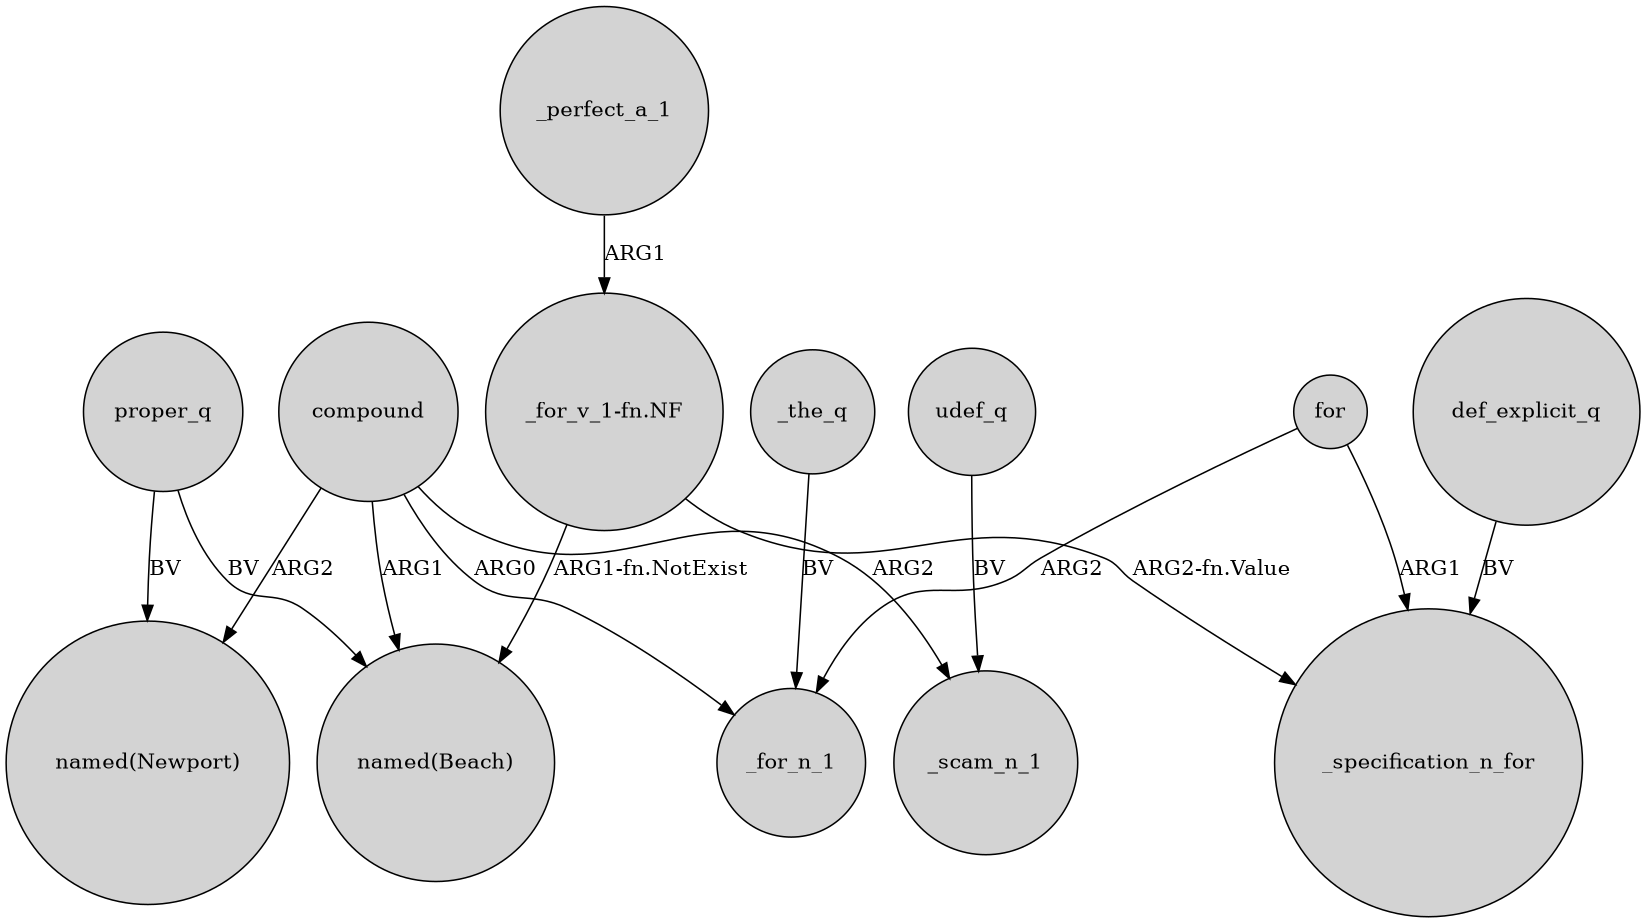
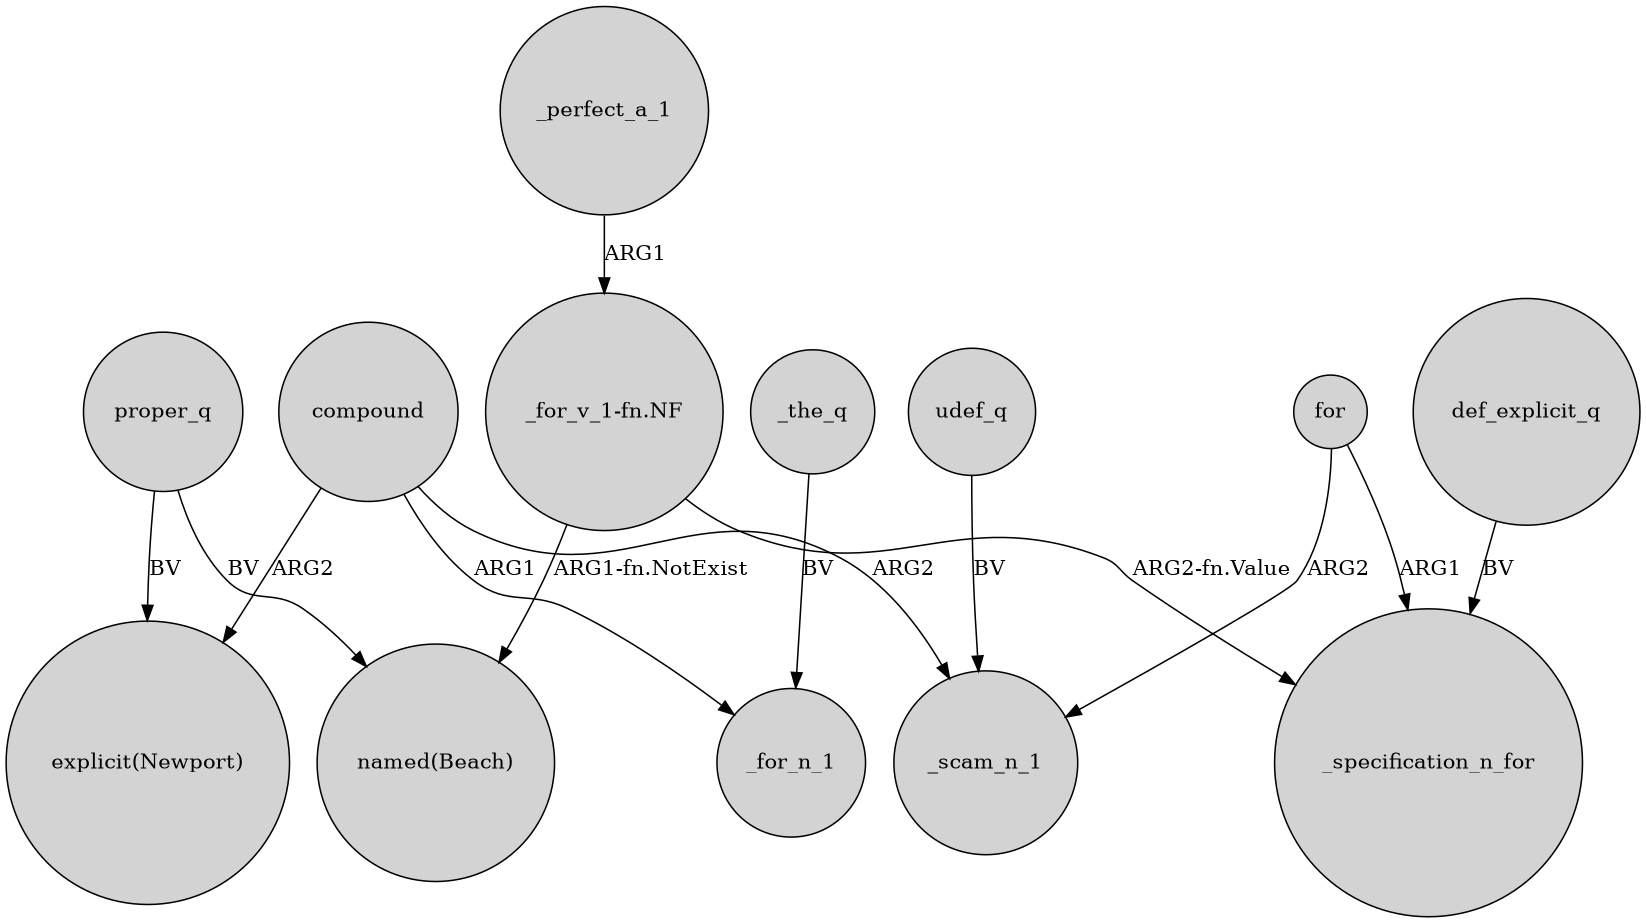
(1039, 559) -> (1249, 612)
(380, 569) -> none
(506, 569) -> (506, 569)
(148, 763) -> (148, 763)
